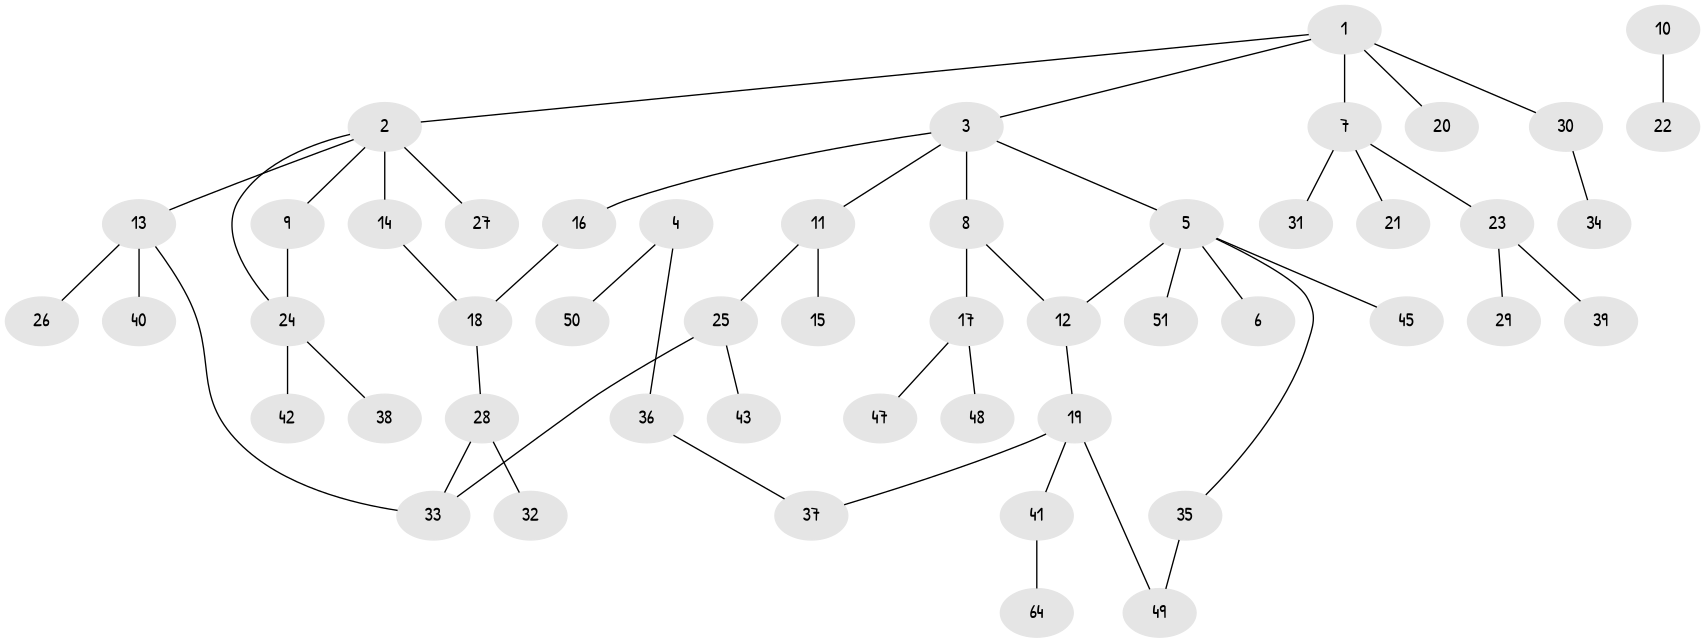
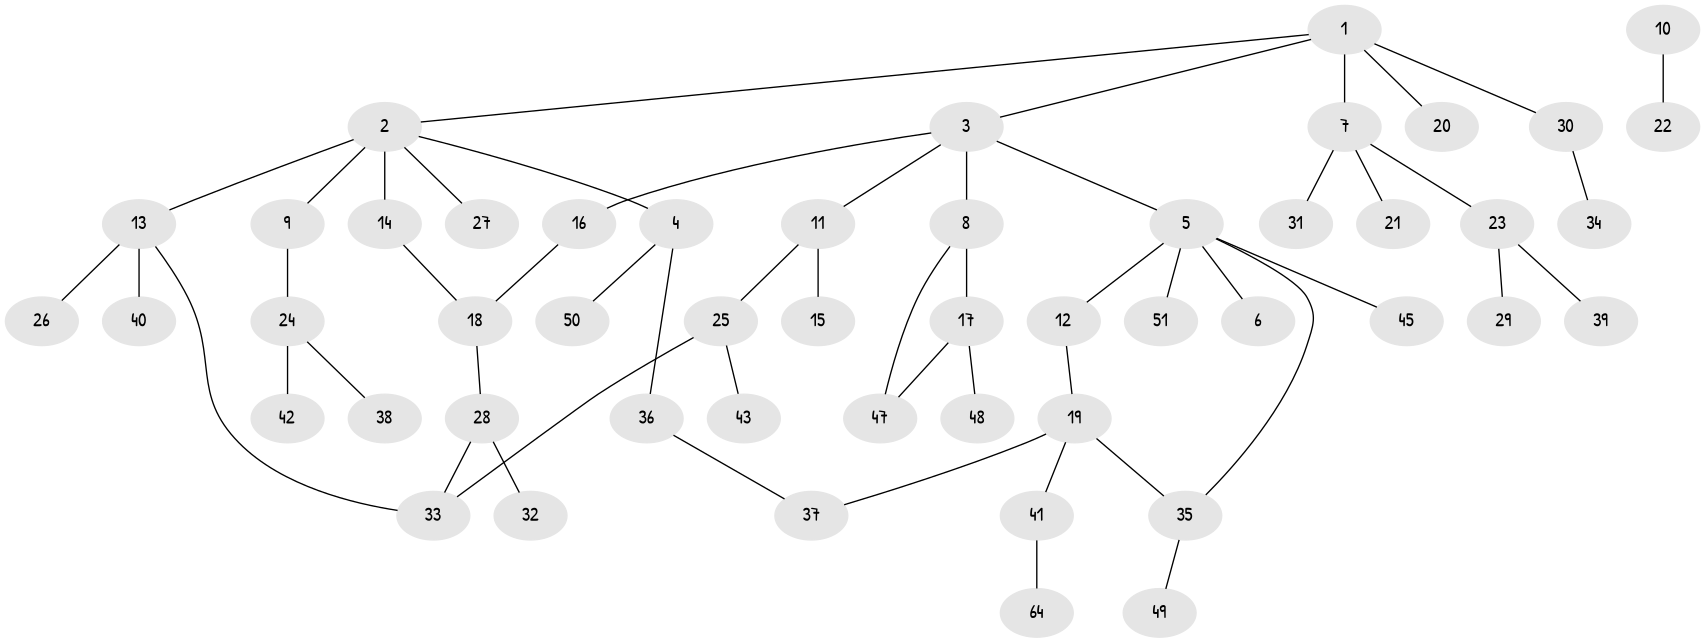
(245, 192) -> (535, 168)
(1015, 273) -> (909, 317)
(1117, 516) -> (1130, 467)
